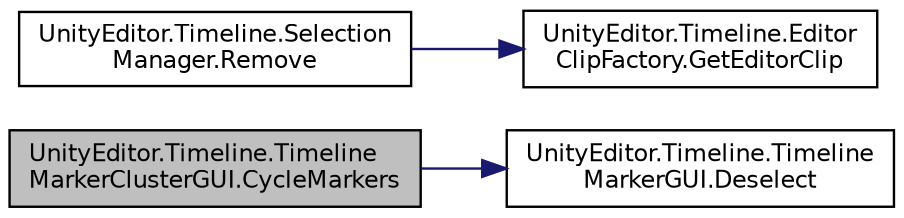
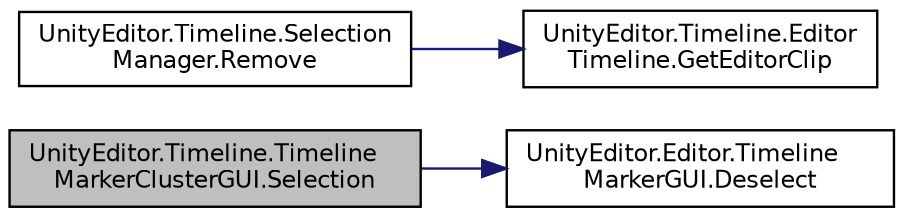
(700, 49) -> (700, 49)
(215, 169) -> (215, 169)
(700, 169) -> (700, 169)
